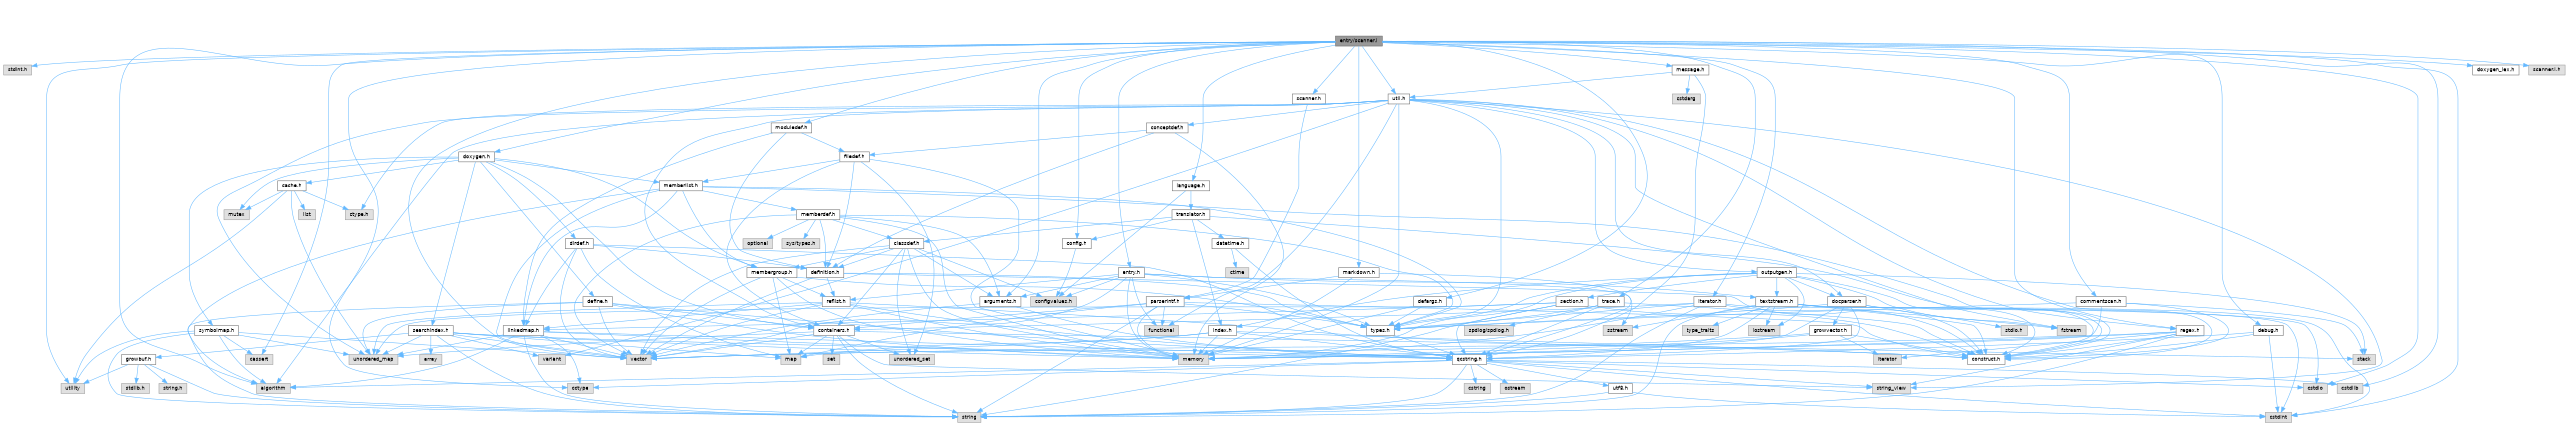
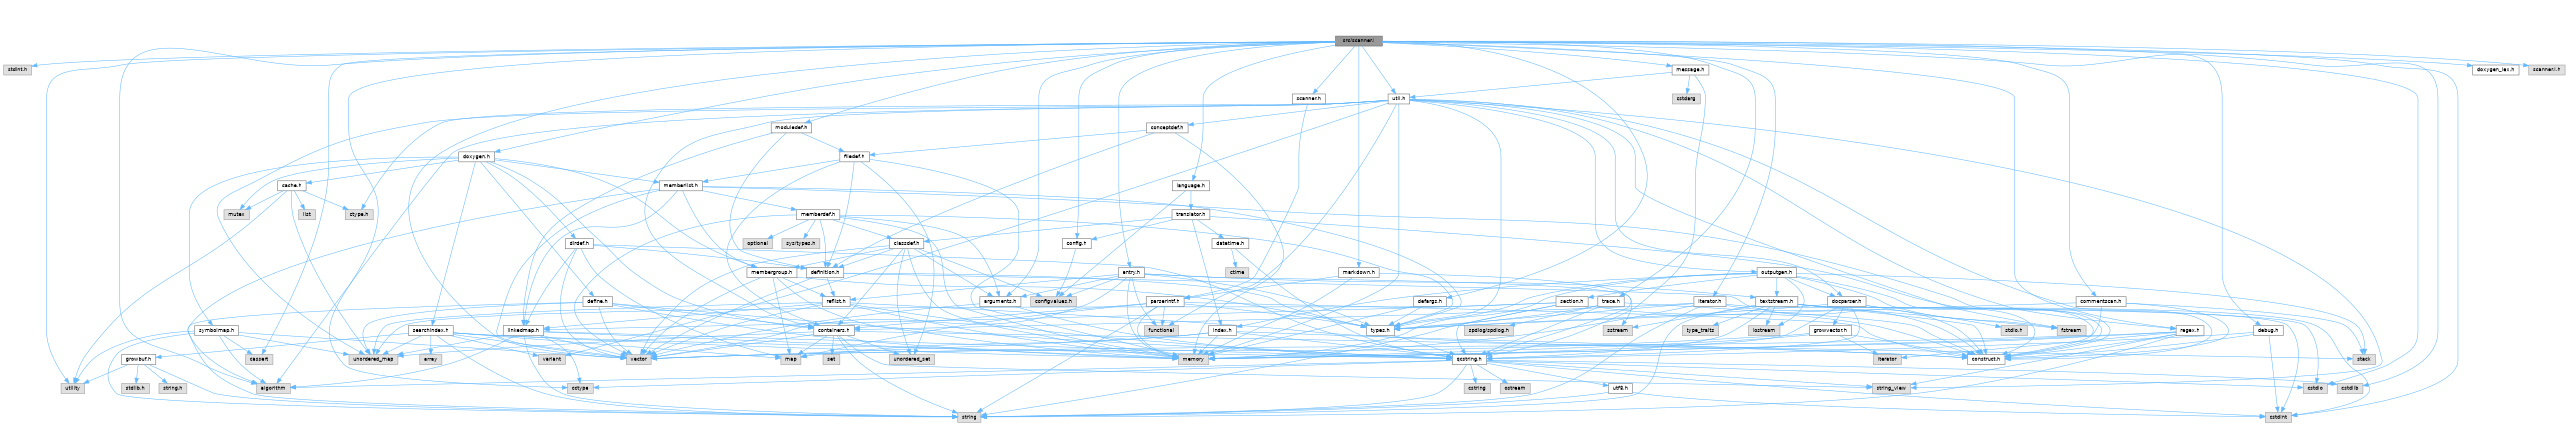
(1359, 41) -> (1359, 41)
